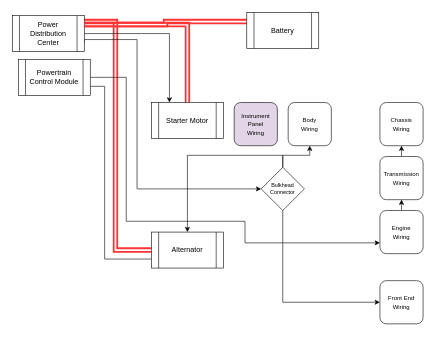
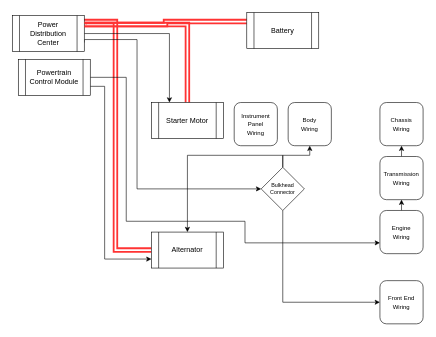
(256, 124) -> (256, 124)
(147, 259) -> (146, 259)
